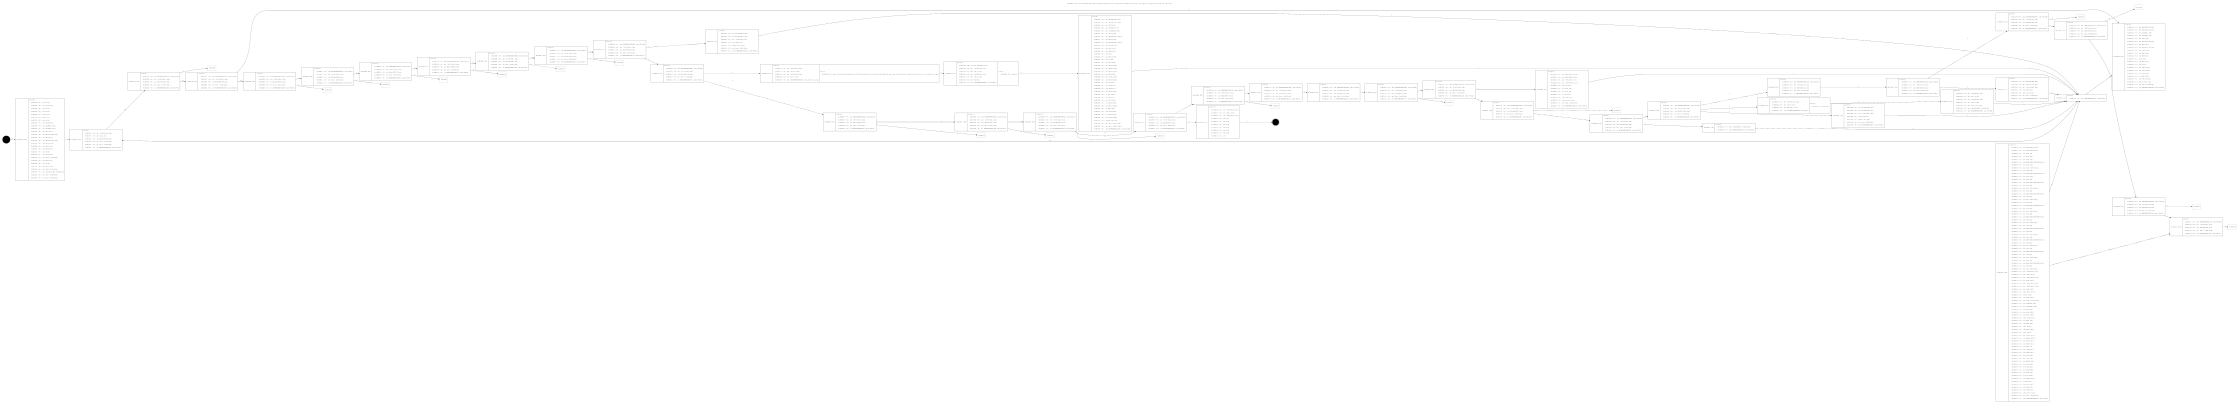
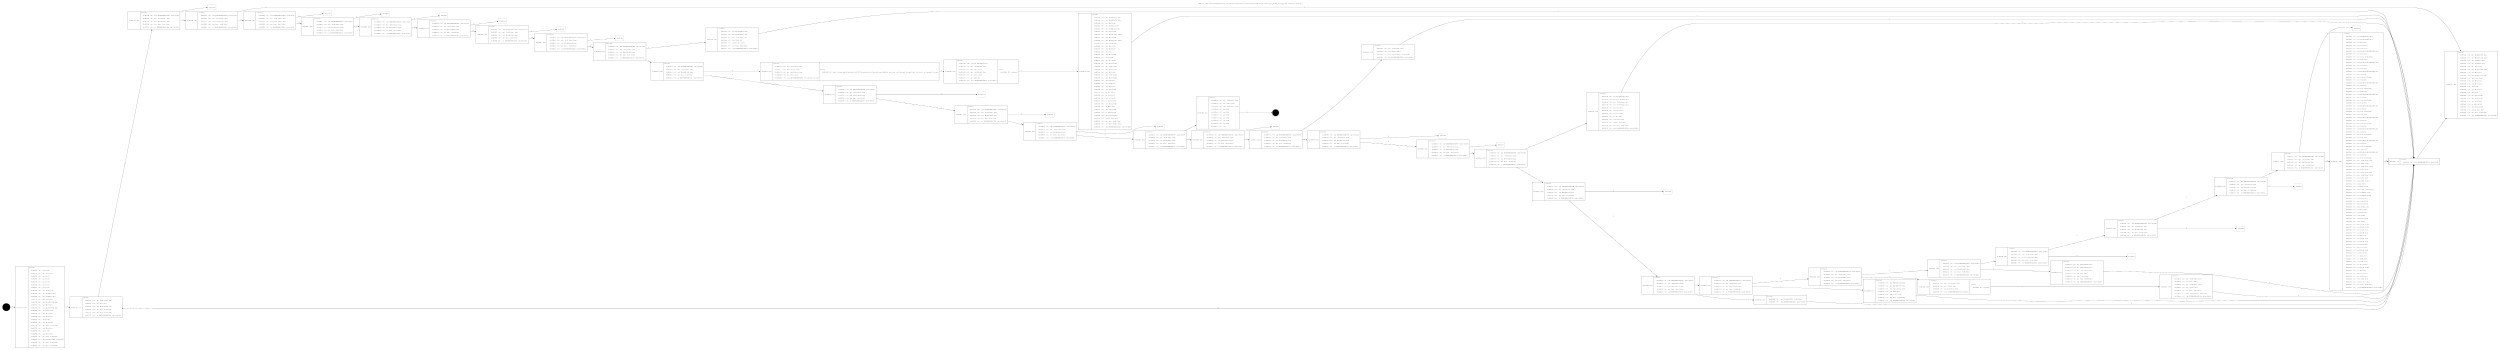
none -> (1388, 52)
(1728, 108) -> (1890, 278)
none -> (1443, 136)
(2109, 250) -> (2327, 161)
